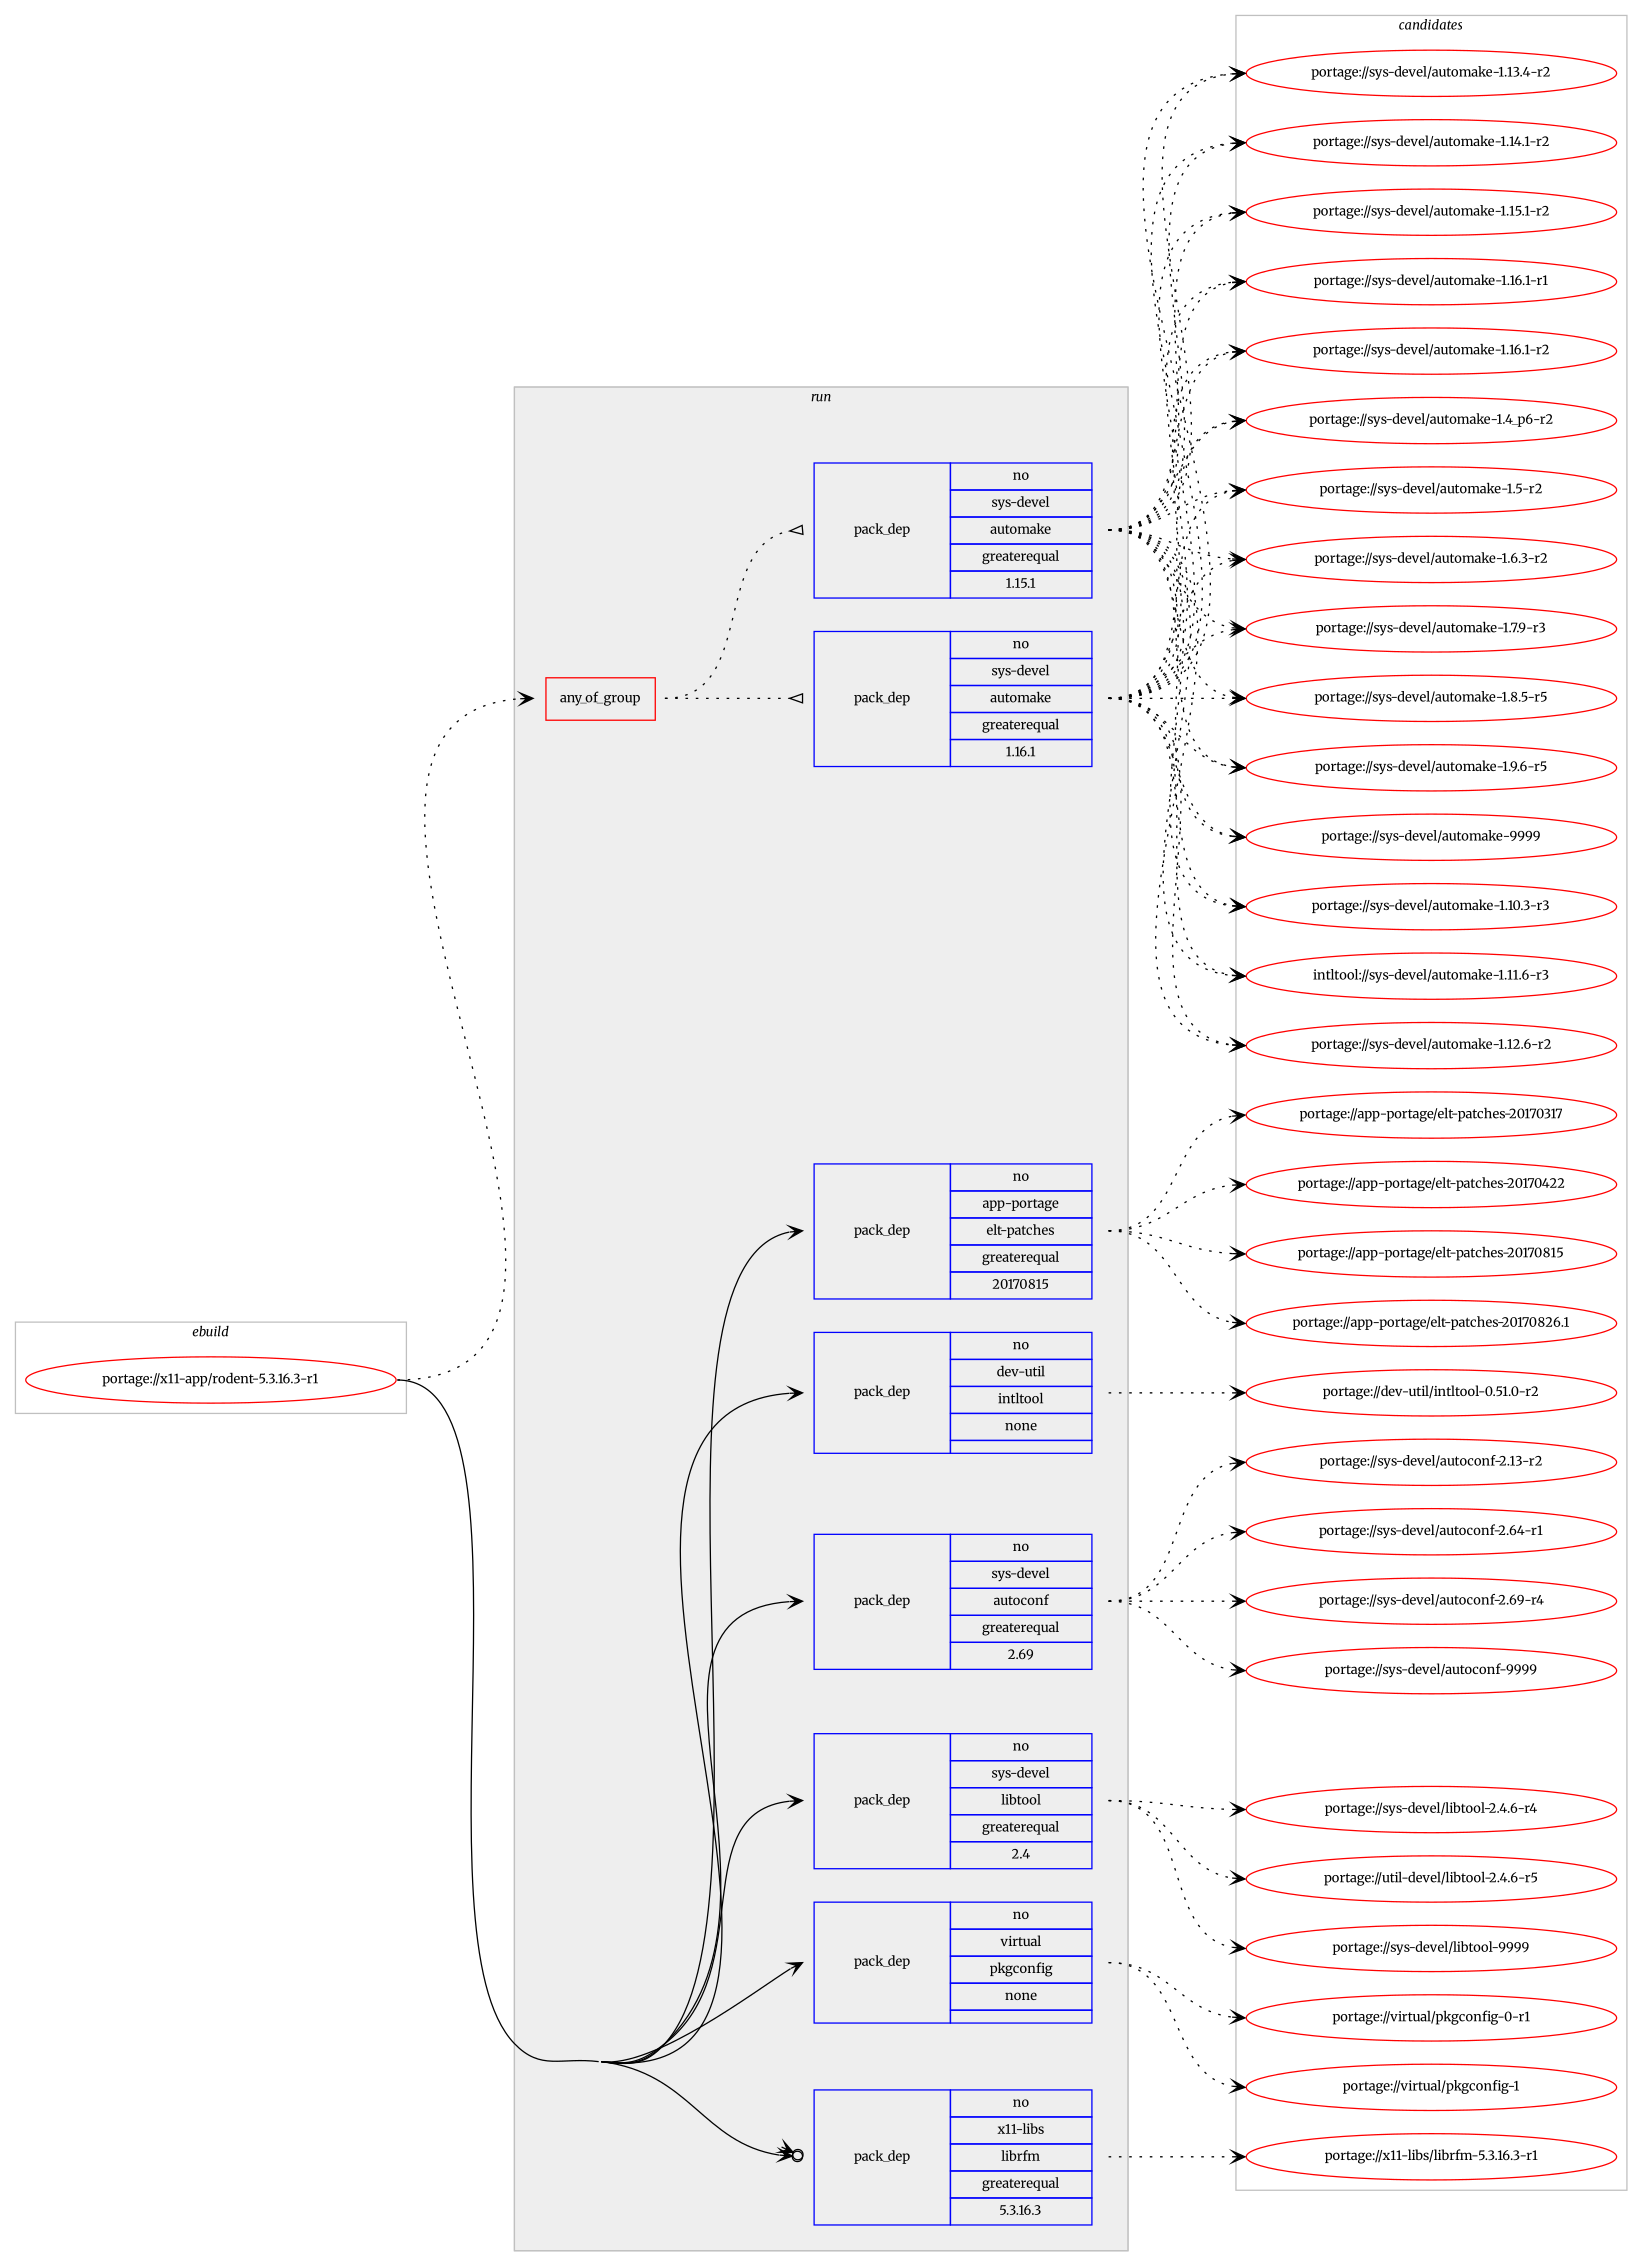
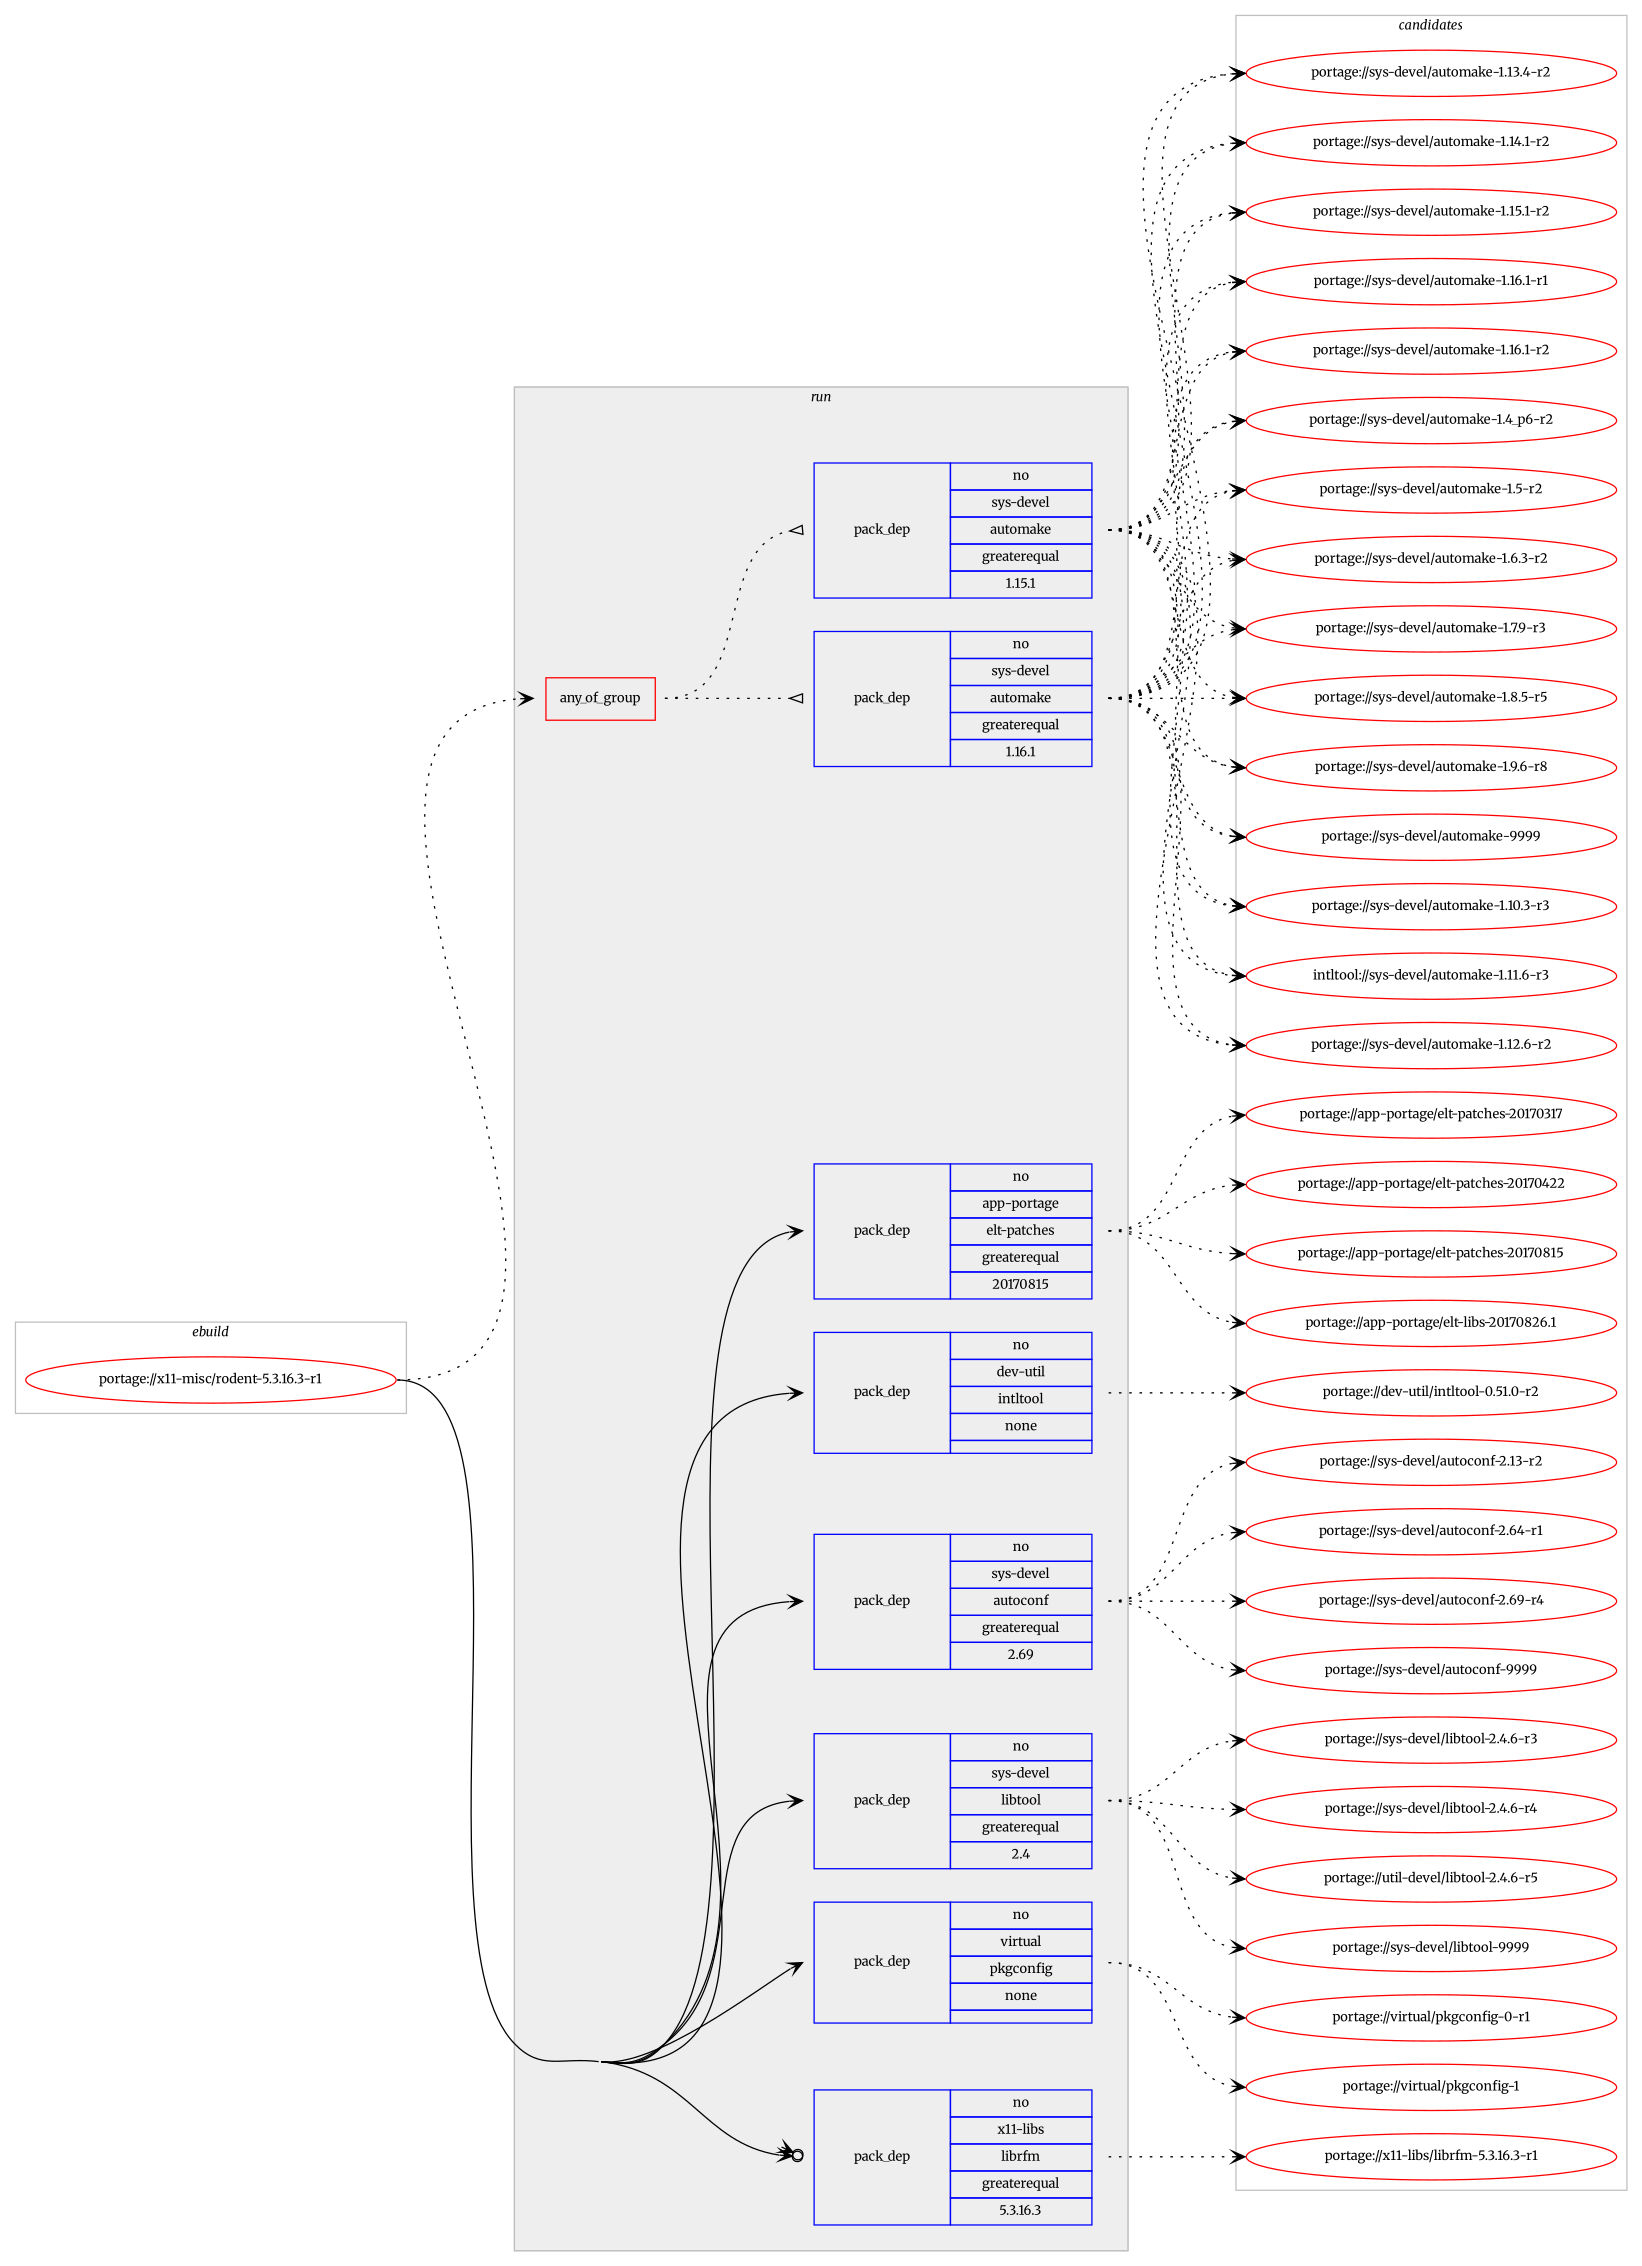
(1431, 768) -> (1431, 768)
(1431, 1323) -> (1431, 1323)
(211, 1380) -> (211, 1380)
none -> (1431, 1740)
